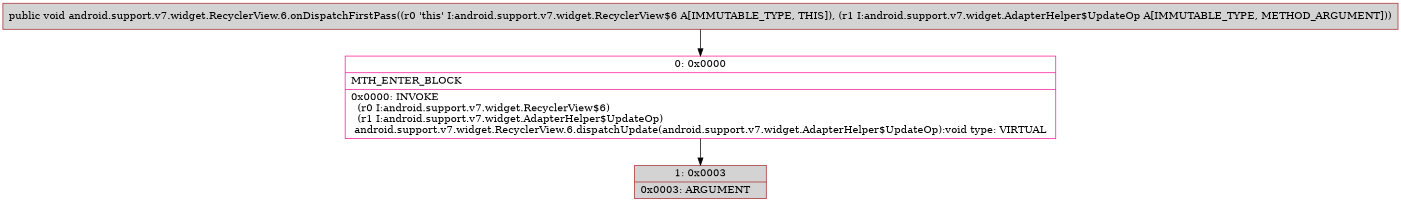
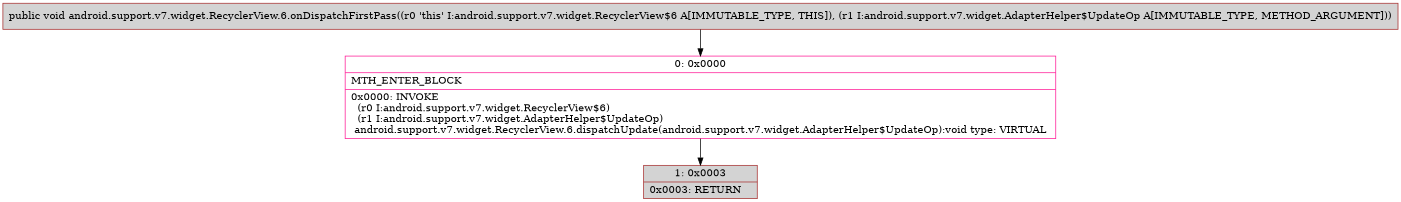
(700, 190) -> (700, 190)
